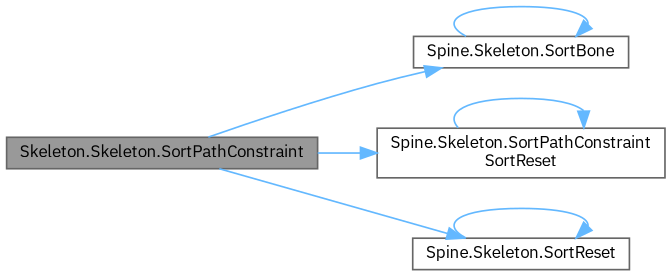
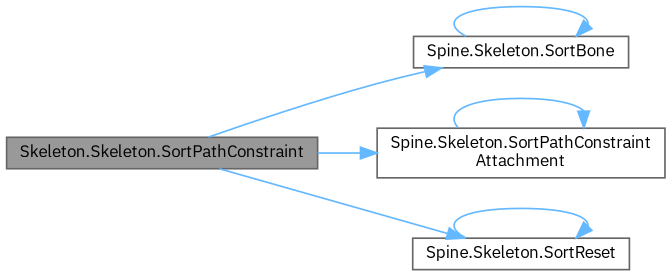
(521, 153) -> (521, 153)
